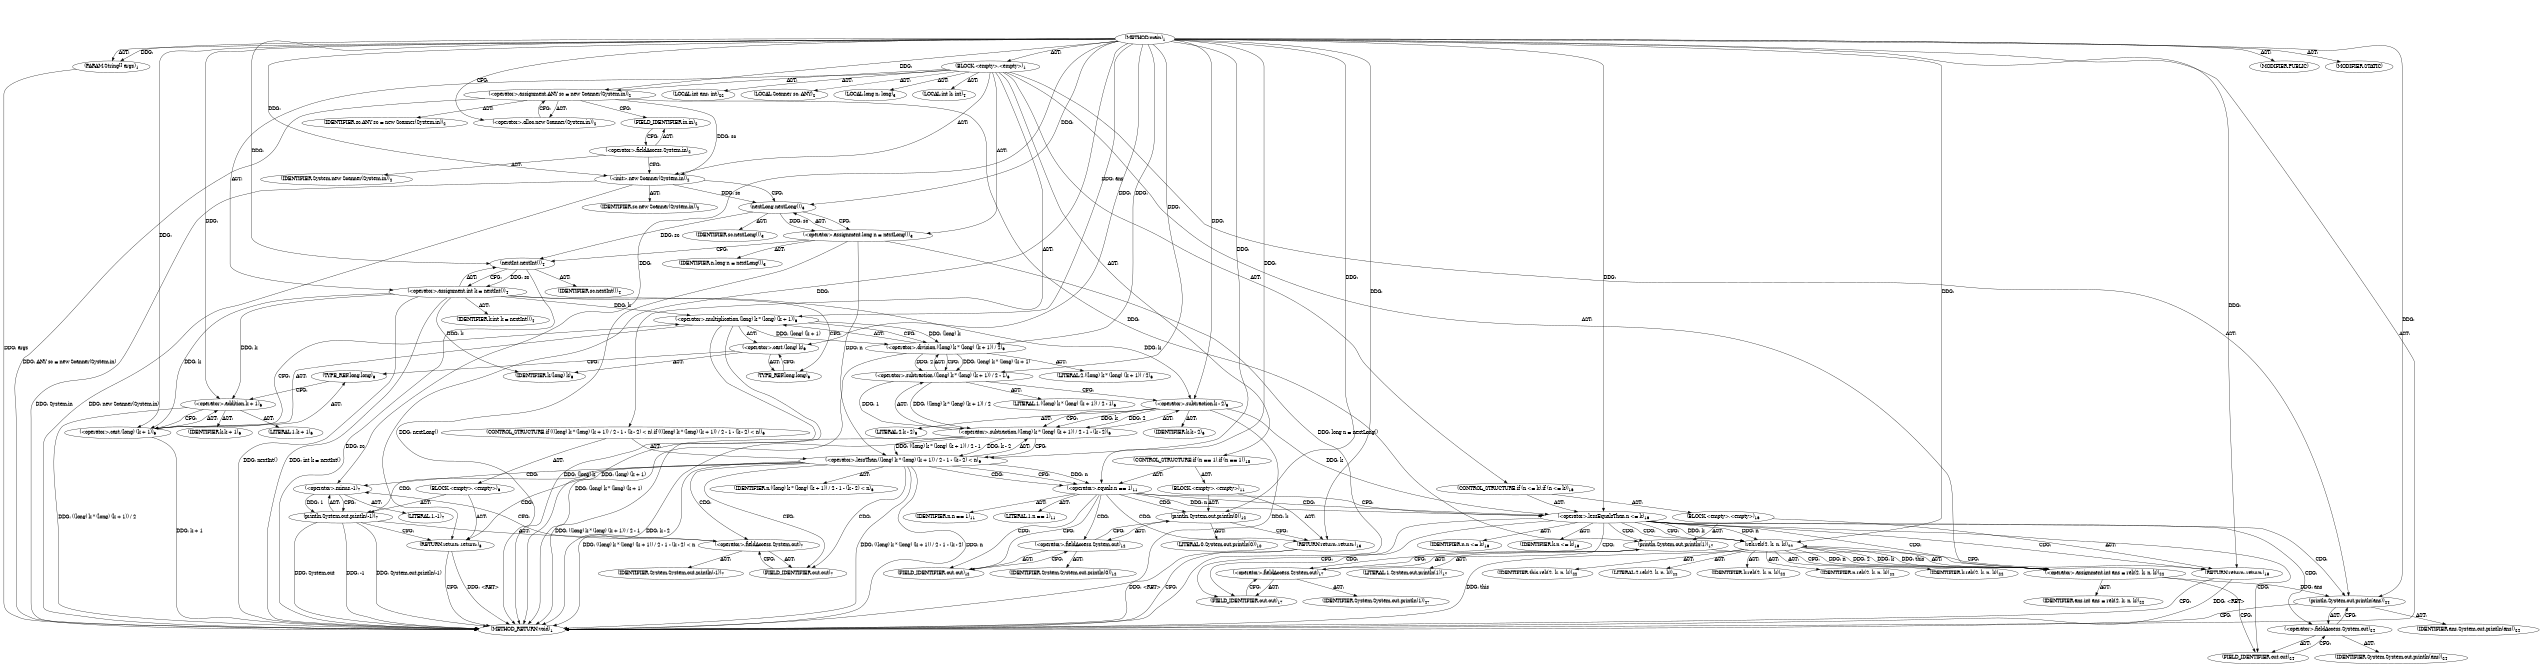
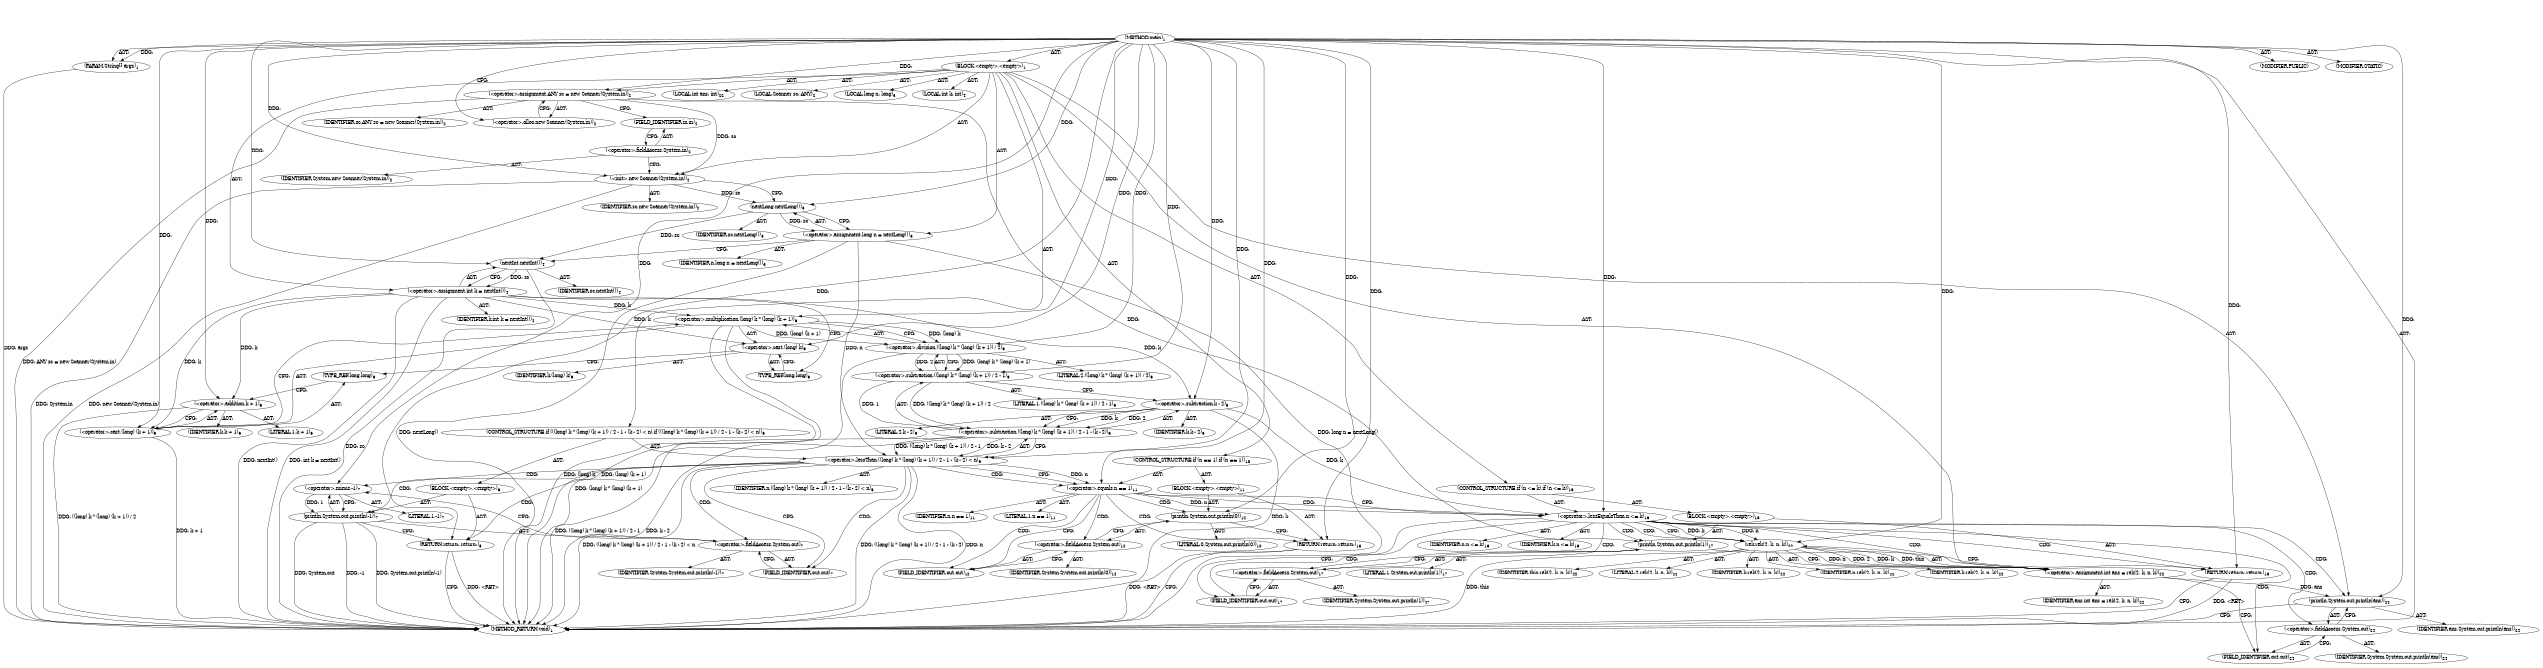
(1112, 179) -> (1112, 179)
(459, 347) -> (612, 322)
